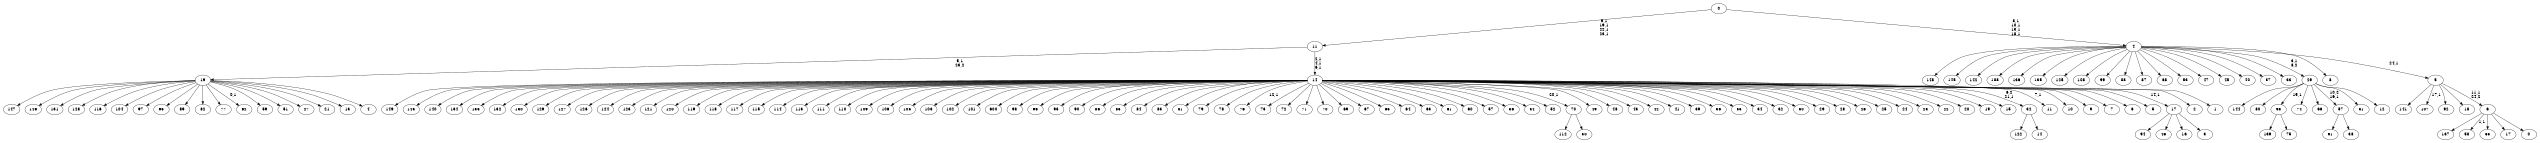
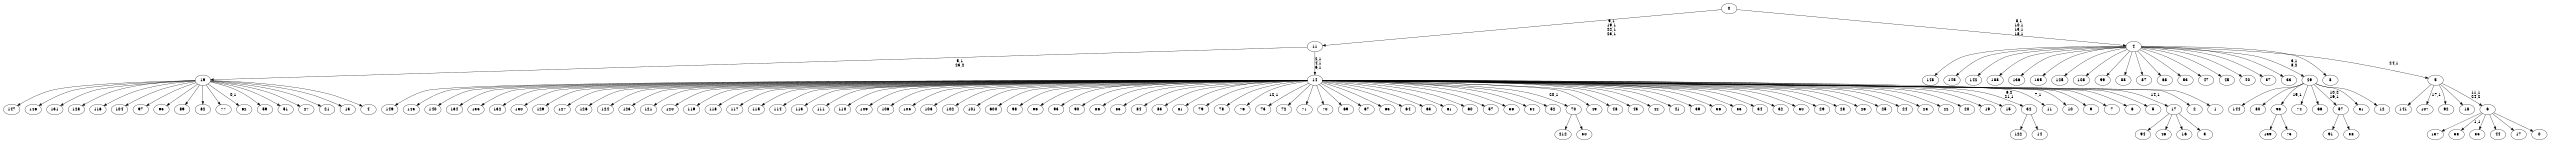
(1563, 135) -> (1563, 135)
none -> (2498, 135)
